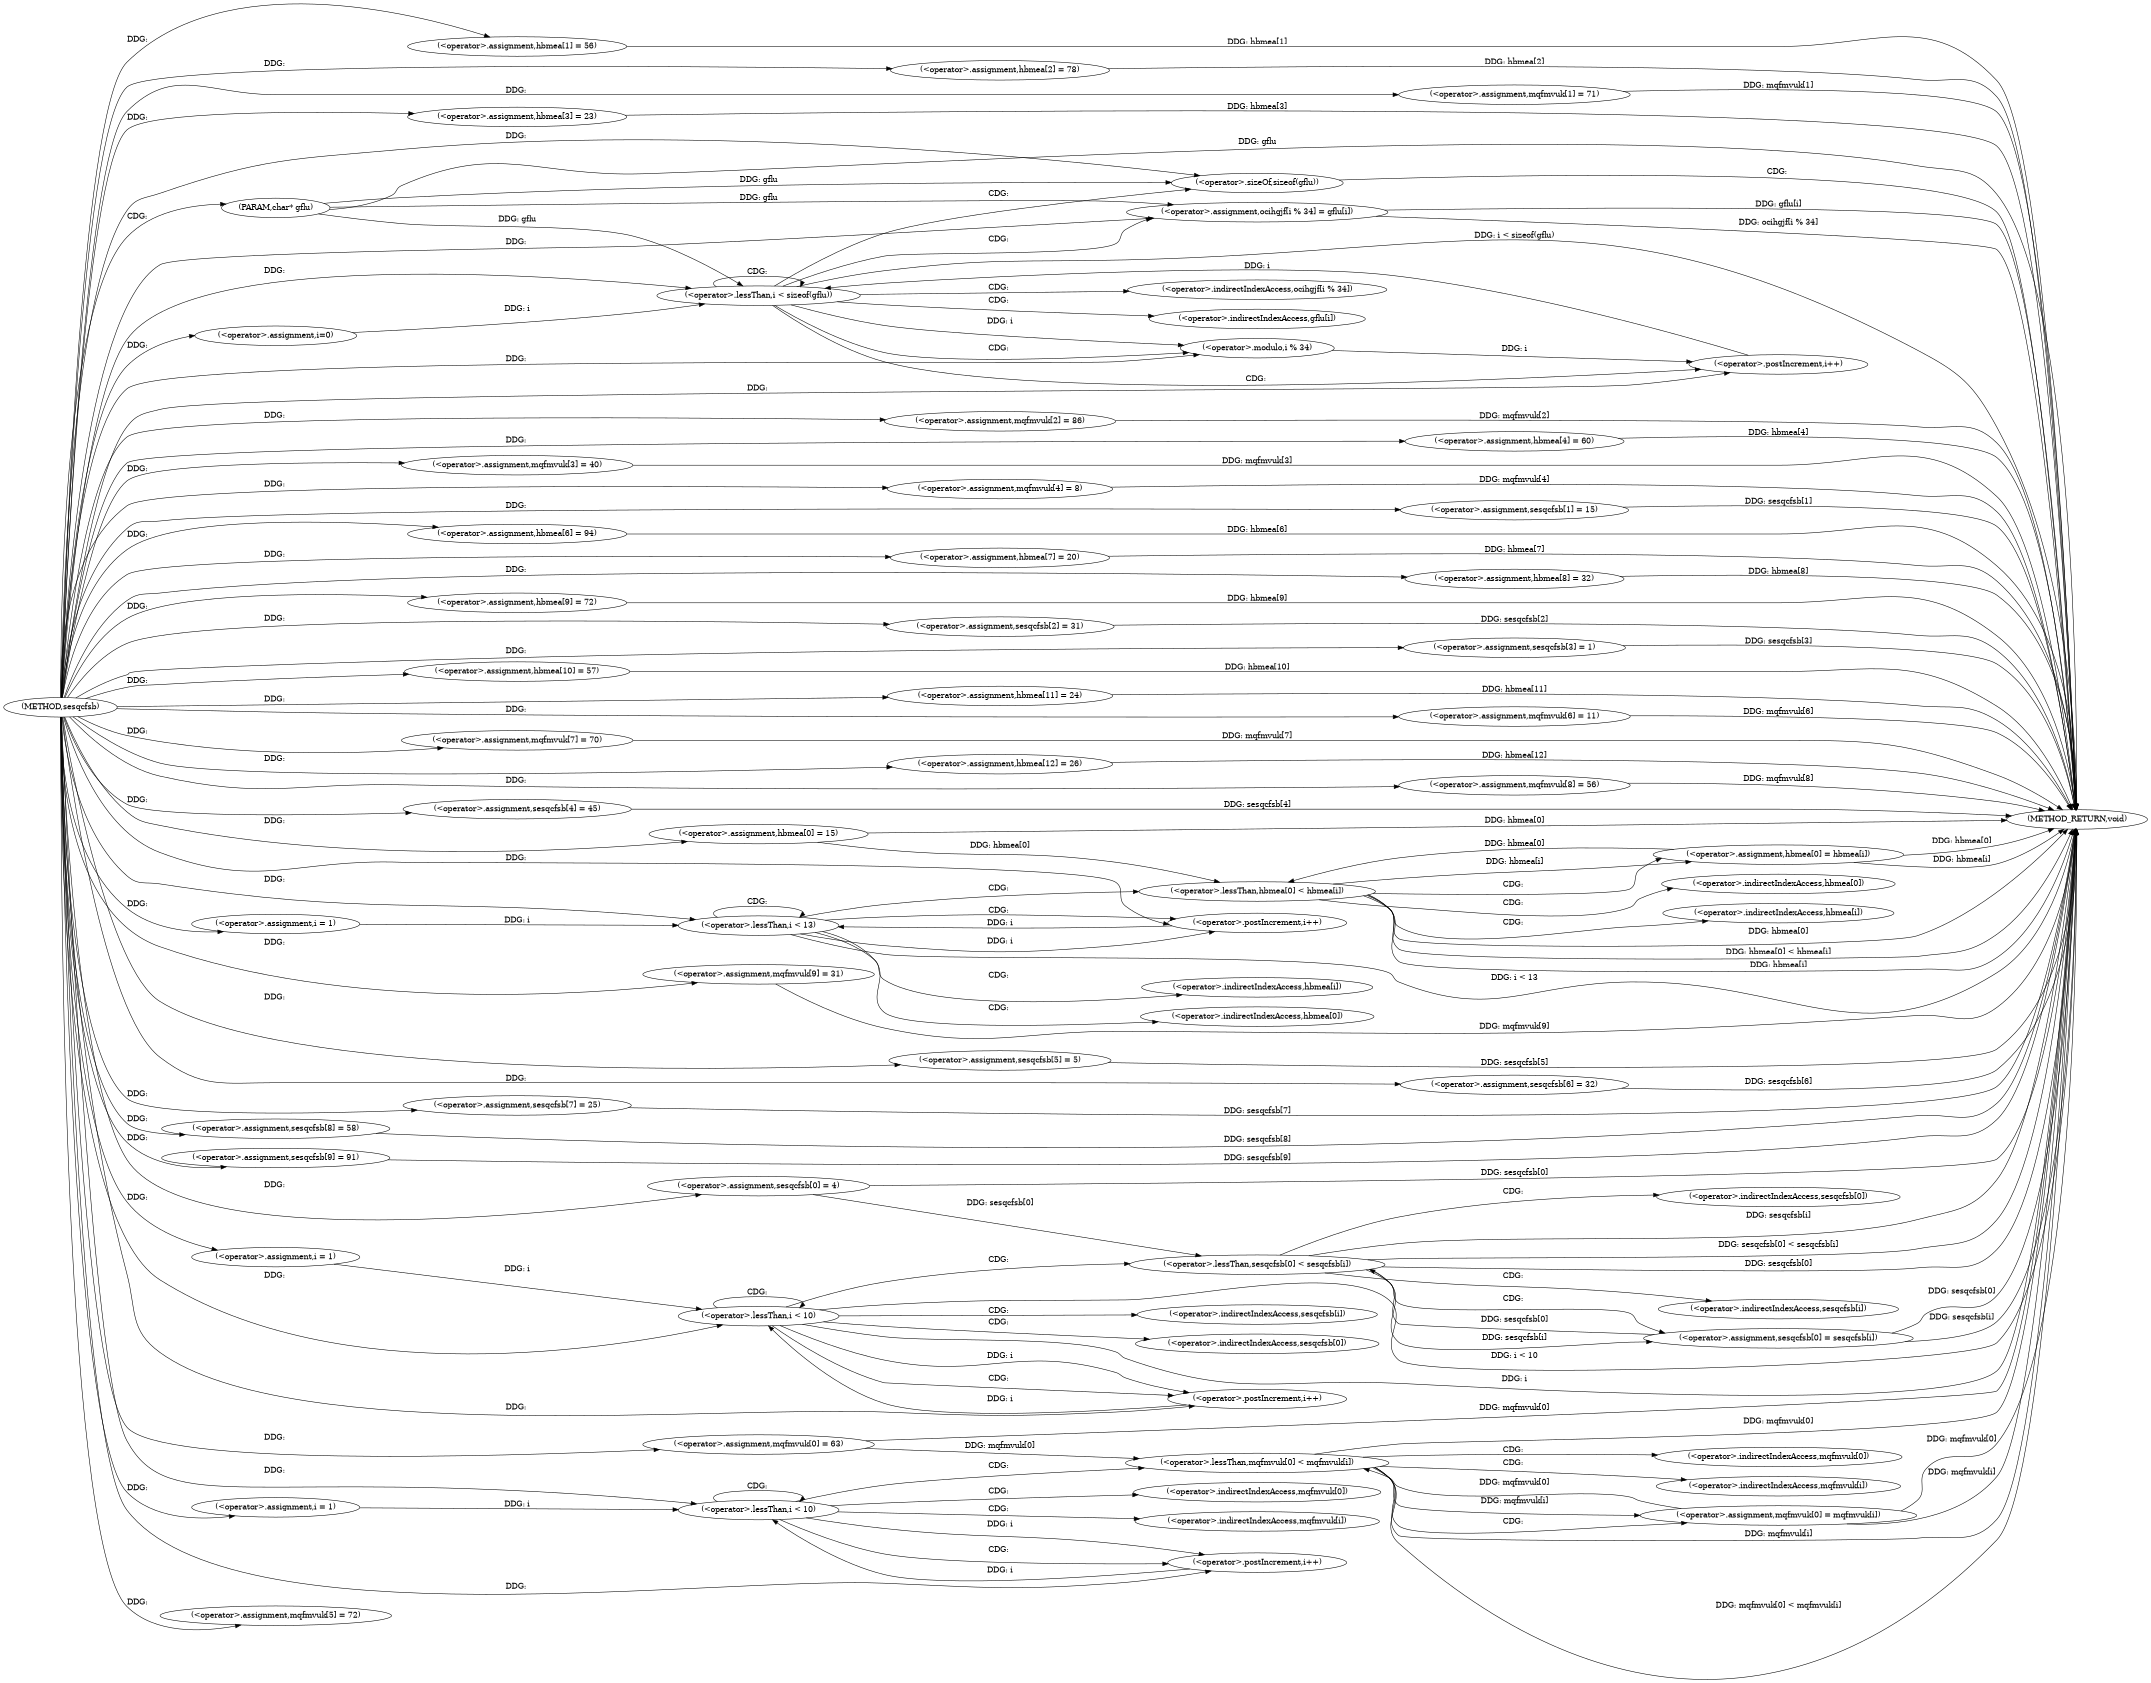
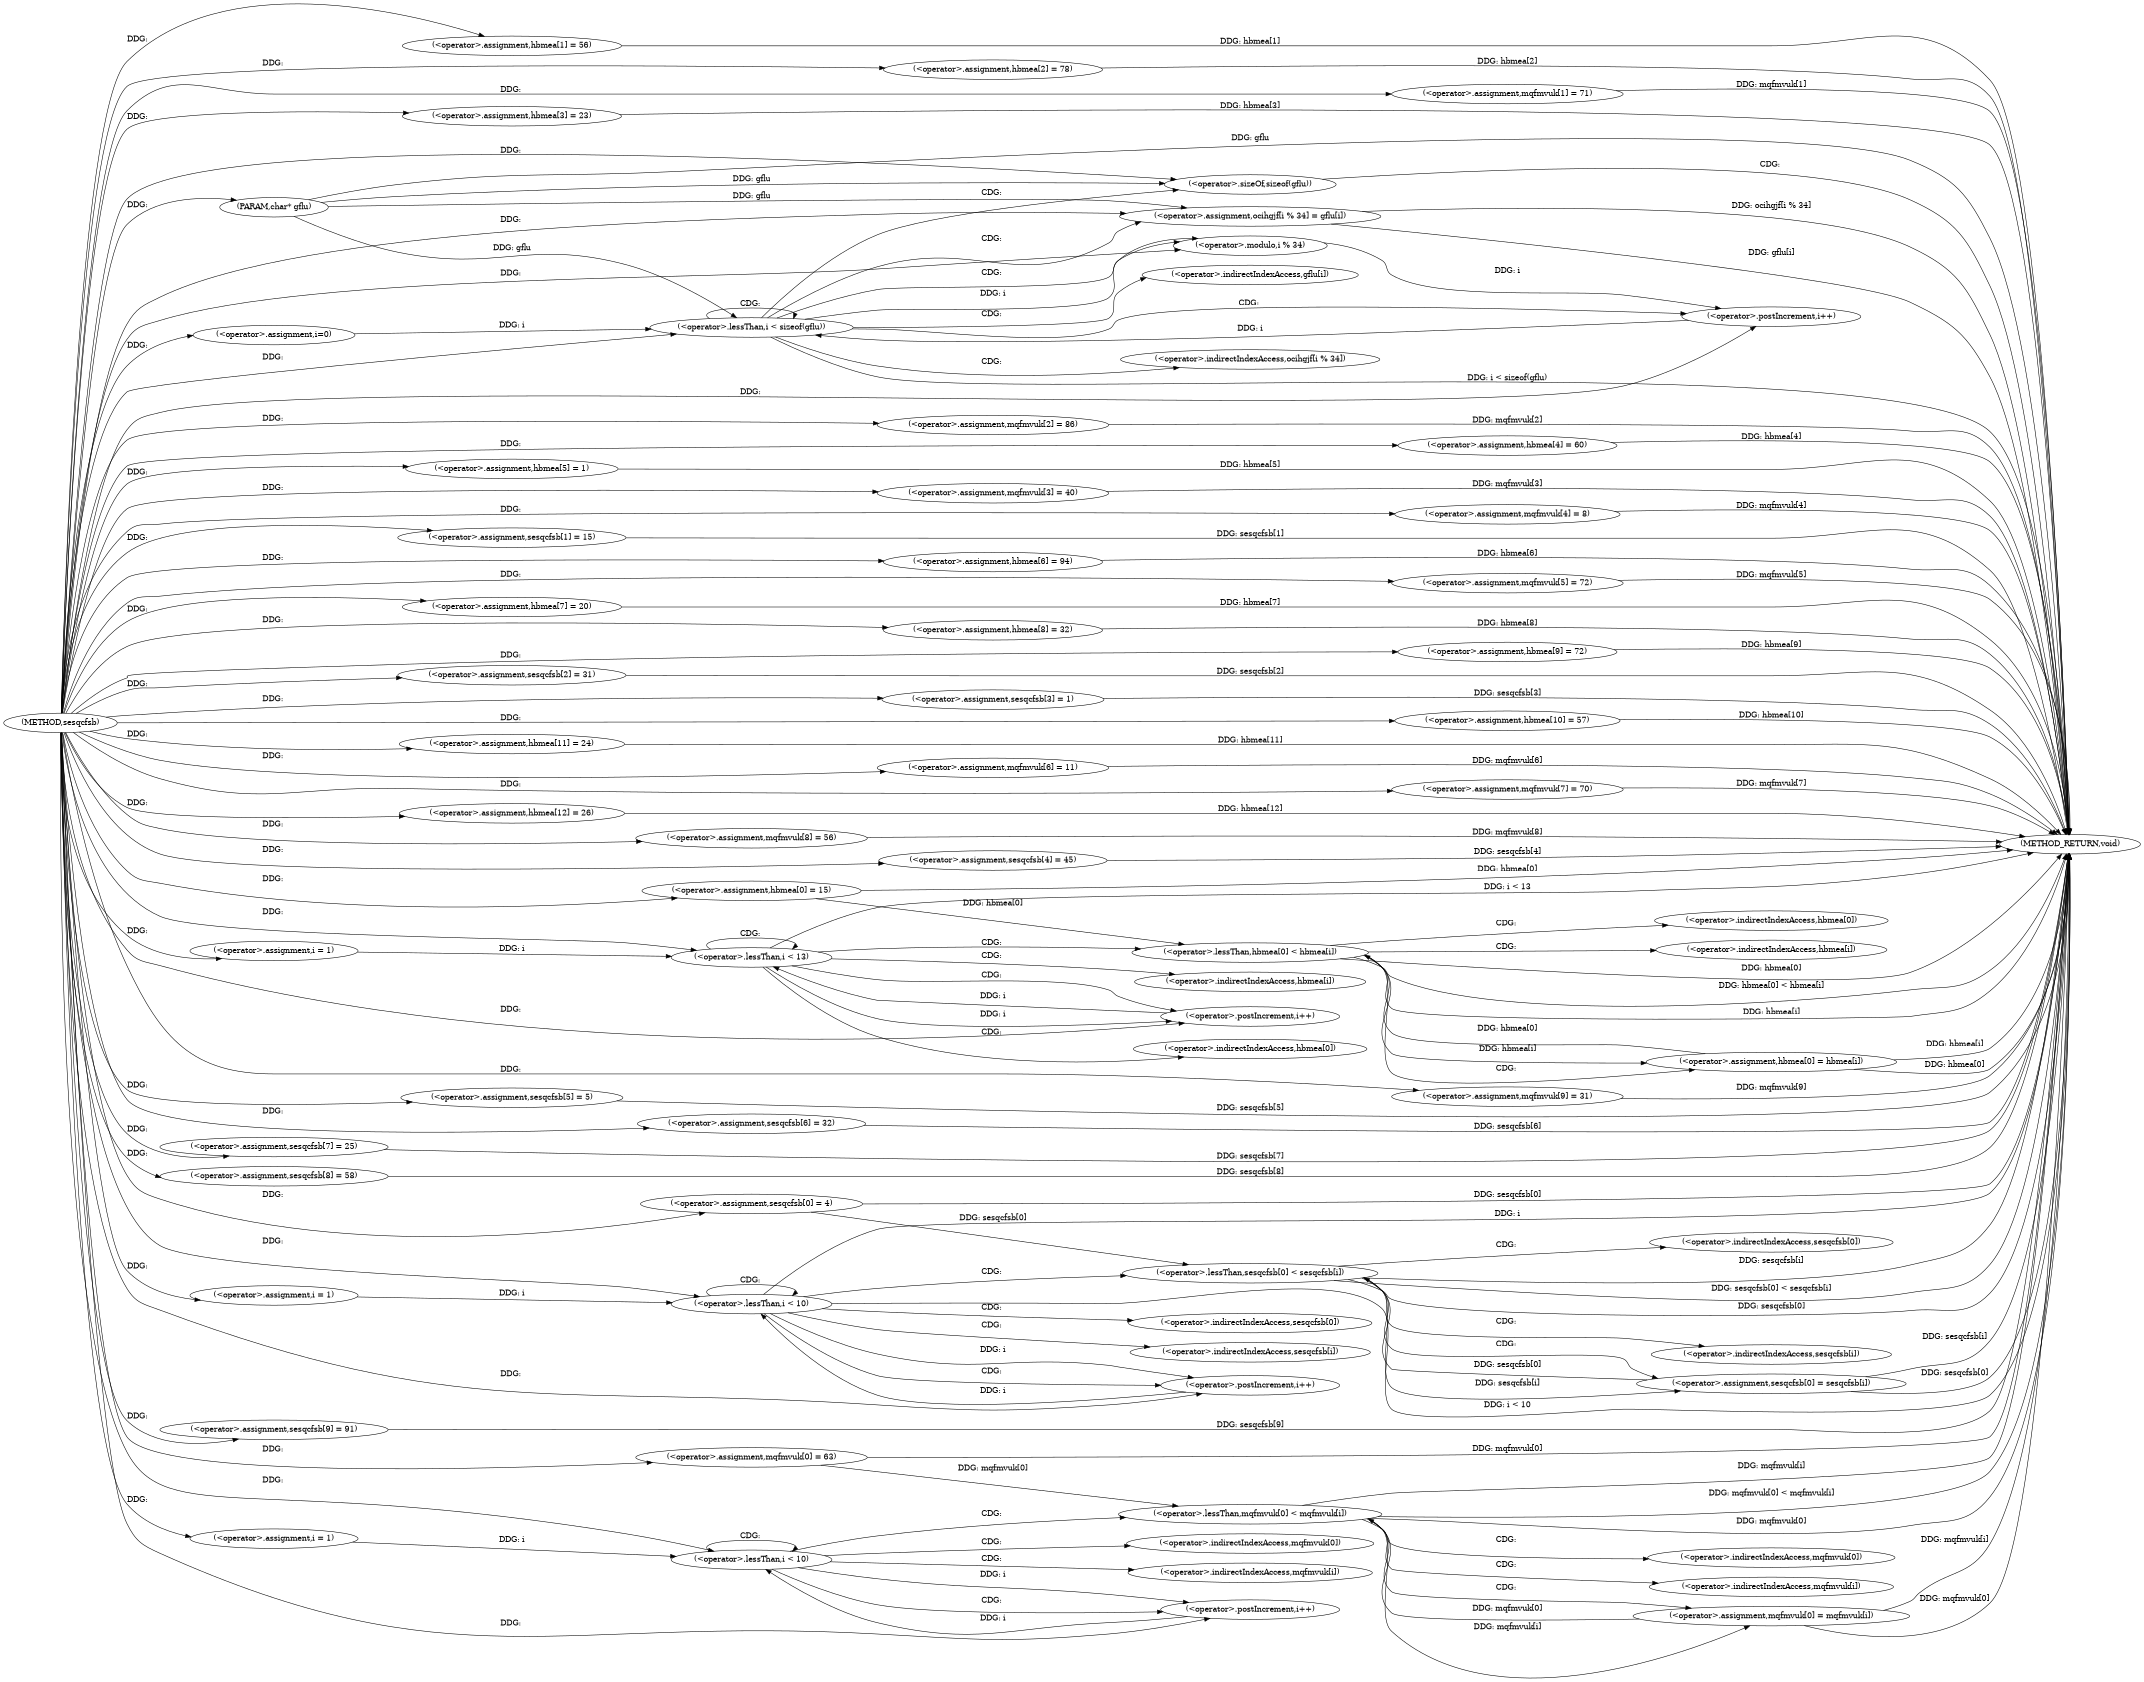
(139, 217) -> (139, 205)
none -> (512, 469)
none -> (1930, 586)
